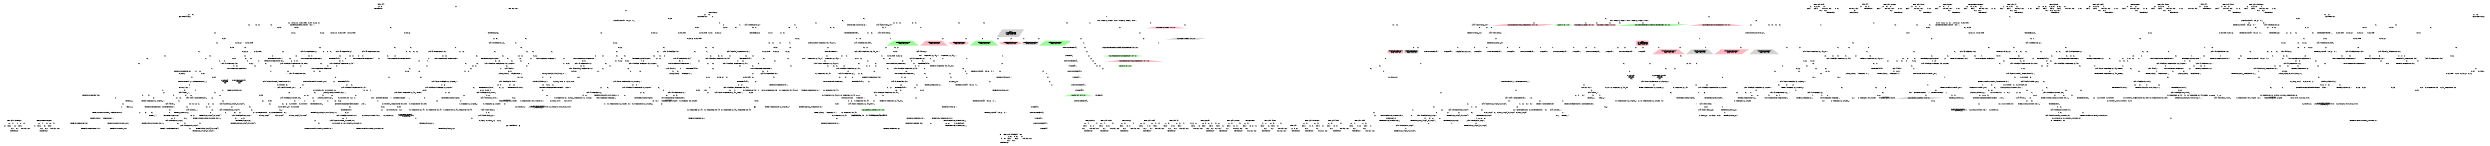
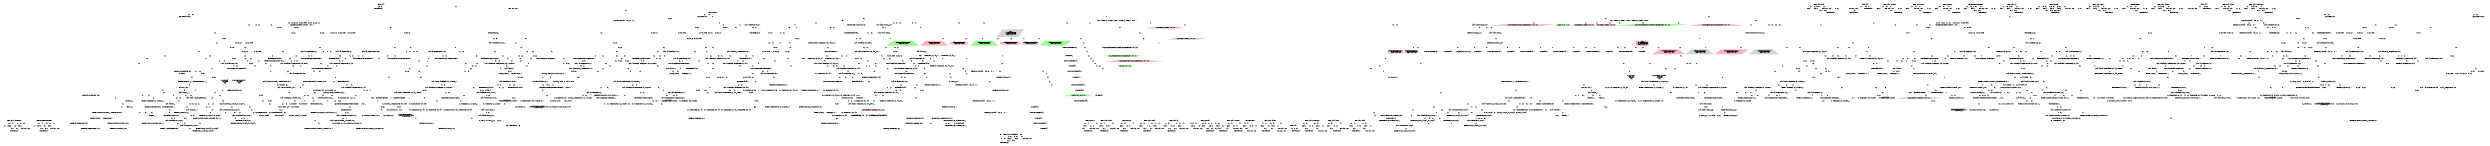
(873, 110) -> (873, 110)
